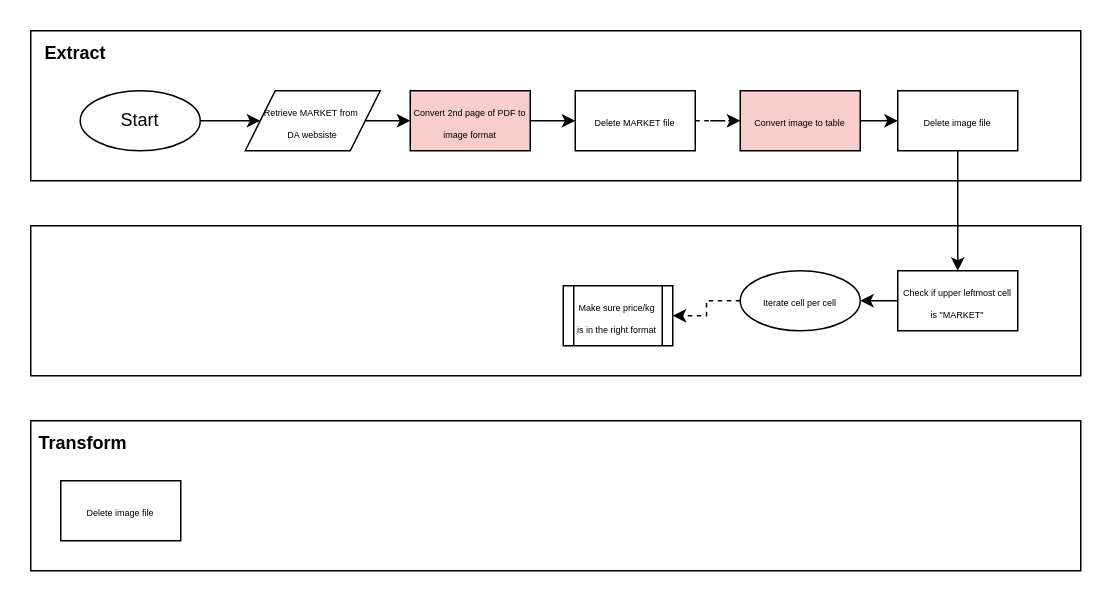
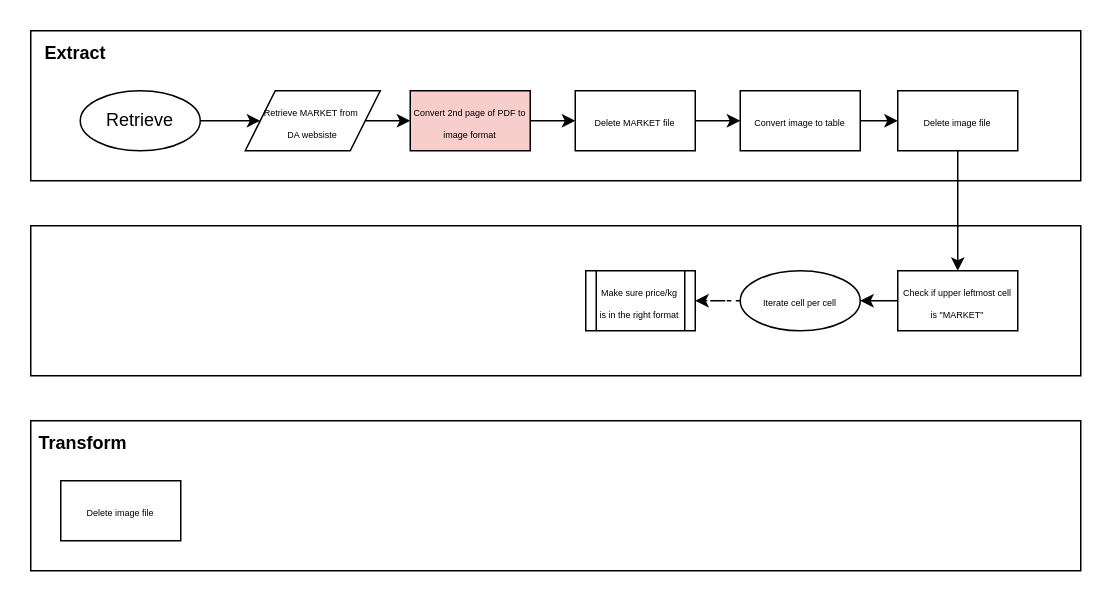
(140, 121) -> (140, 121)
(704, 121) -> (704, 121)
(800, 121) -> (800, 121)
(618, 316) -> (641, 301)
